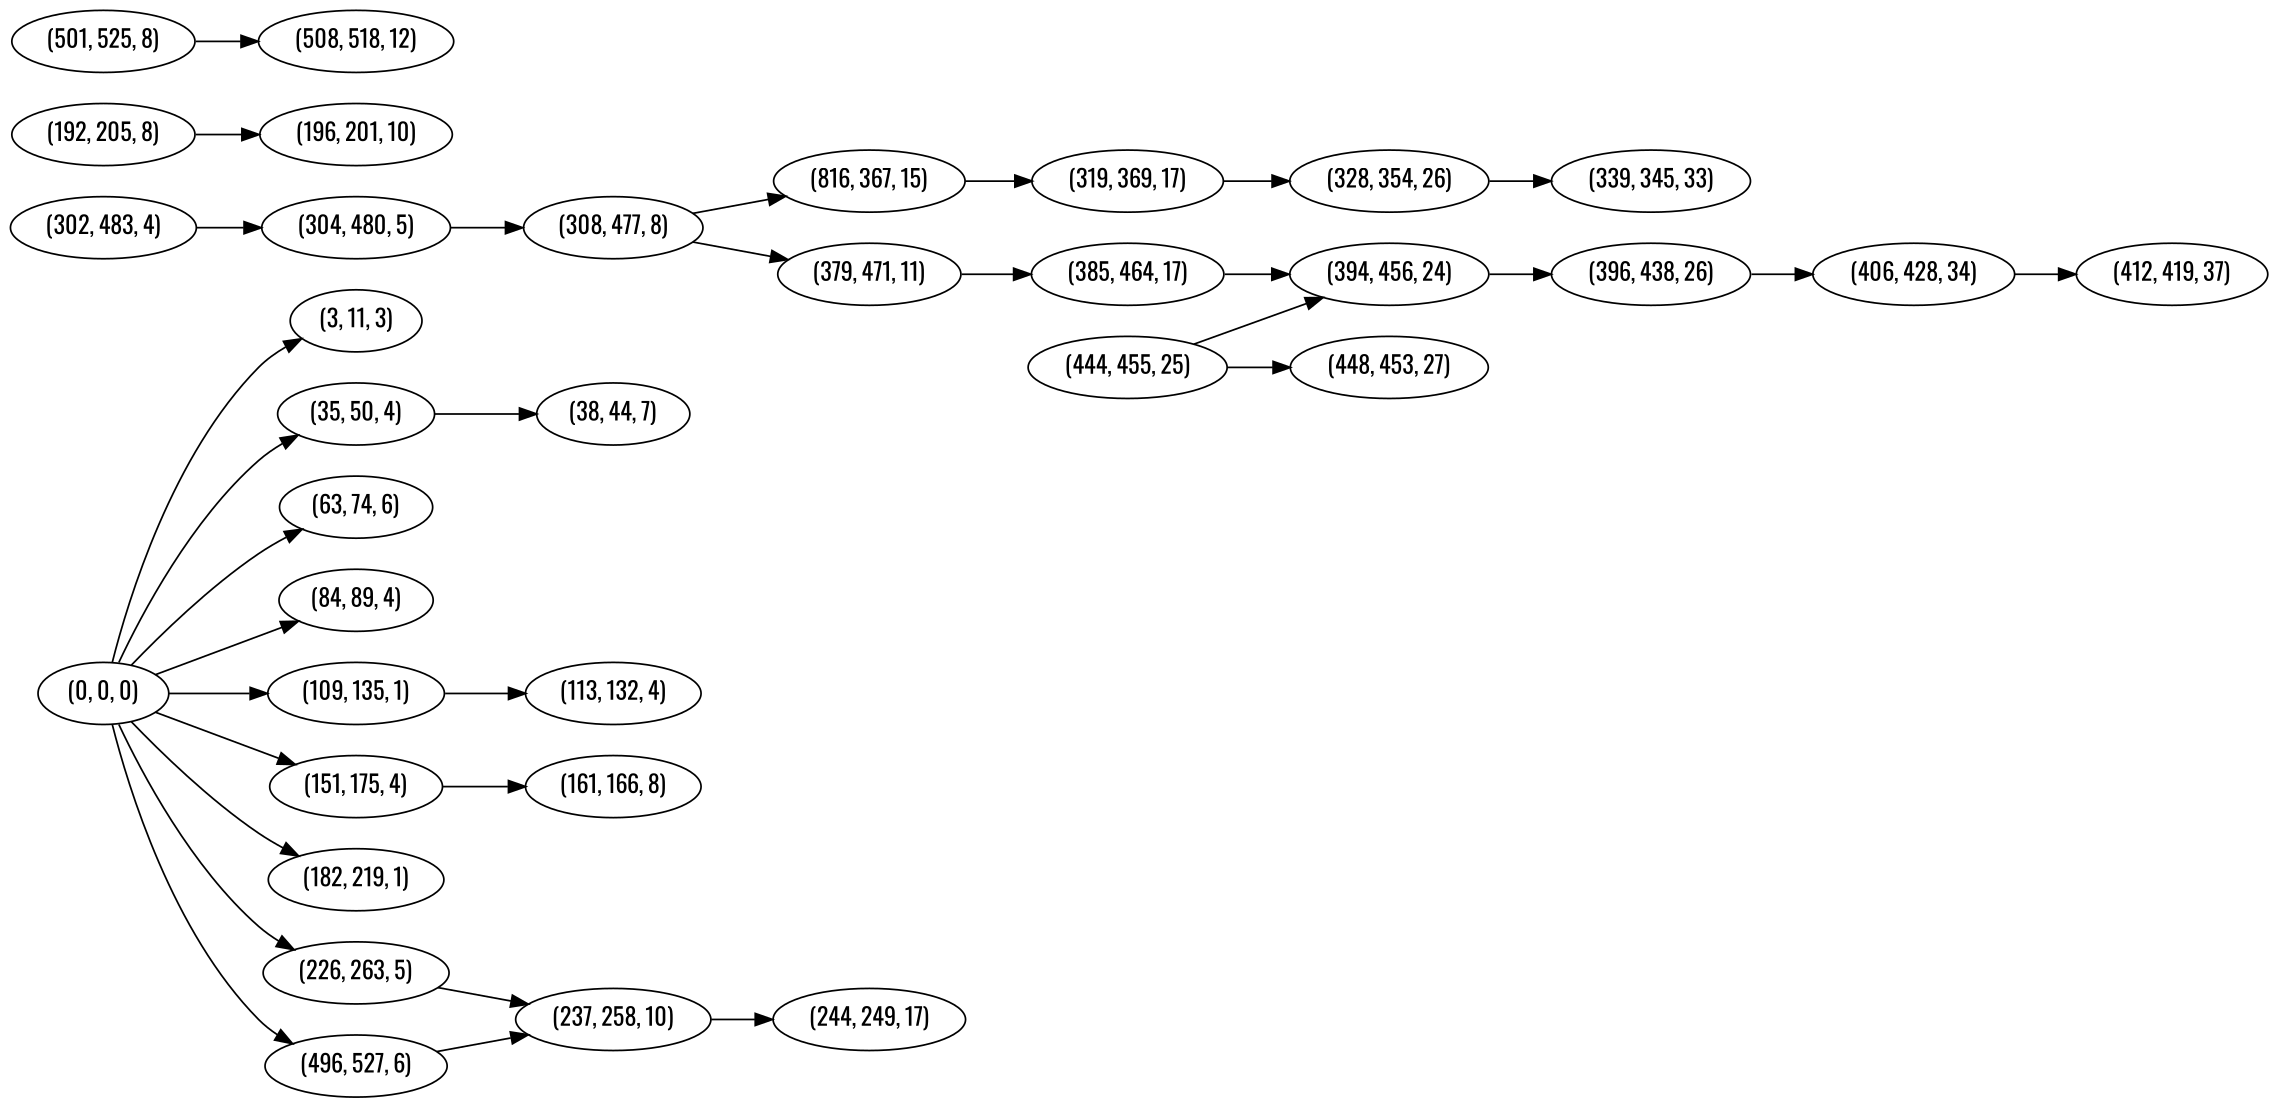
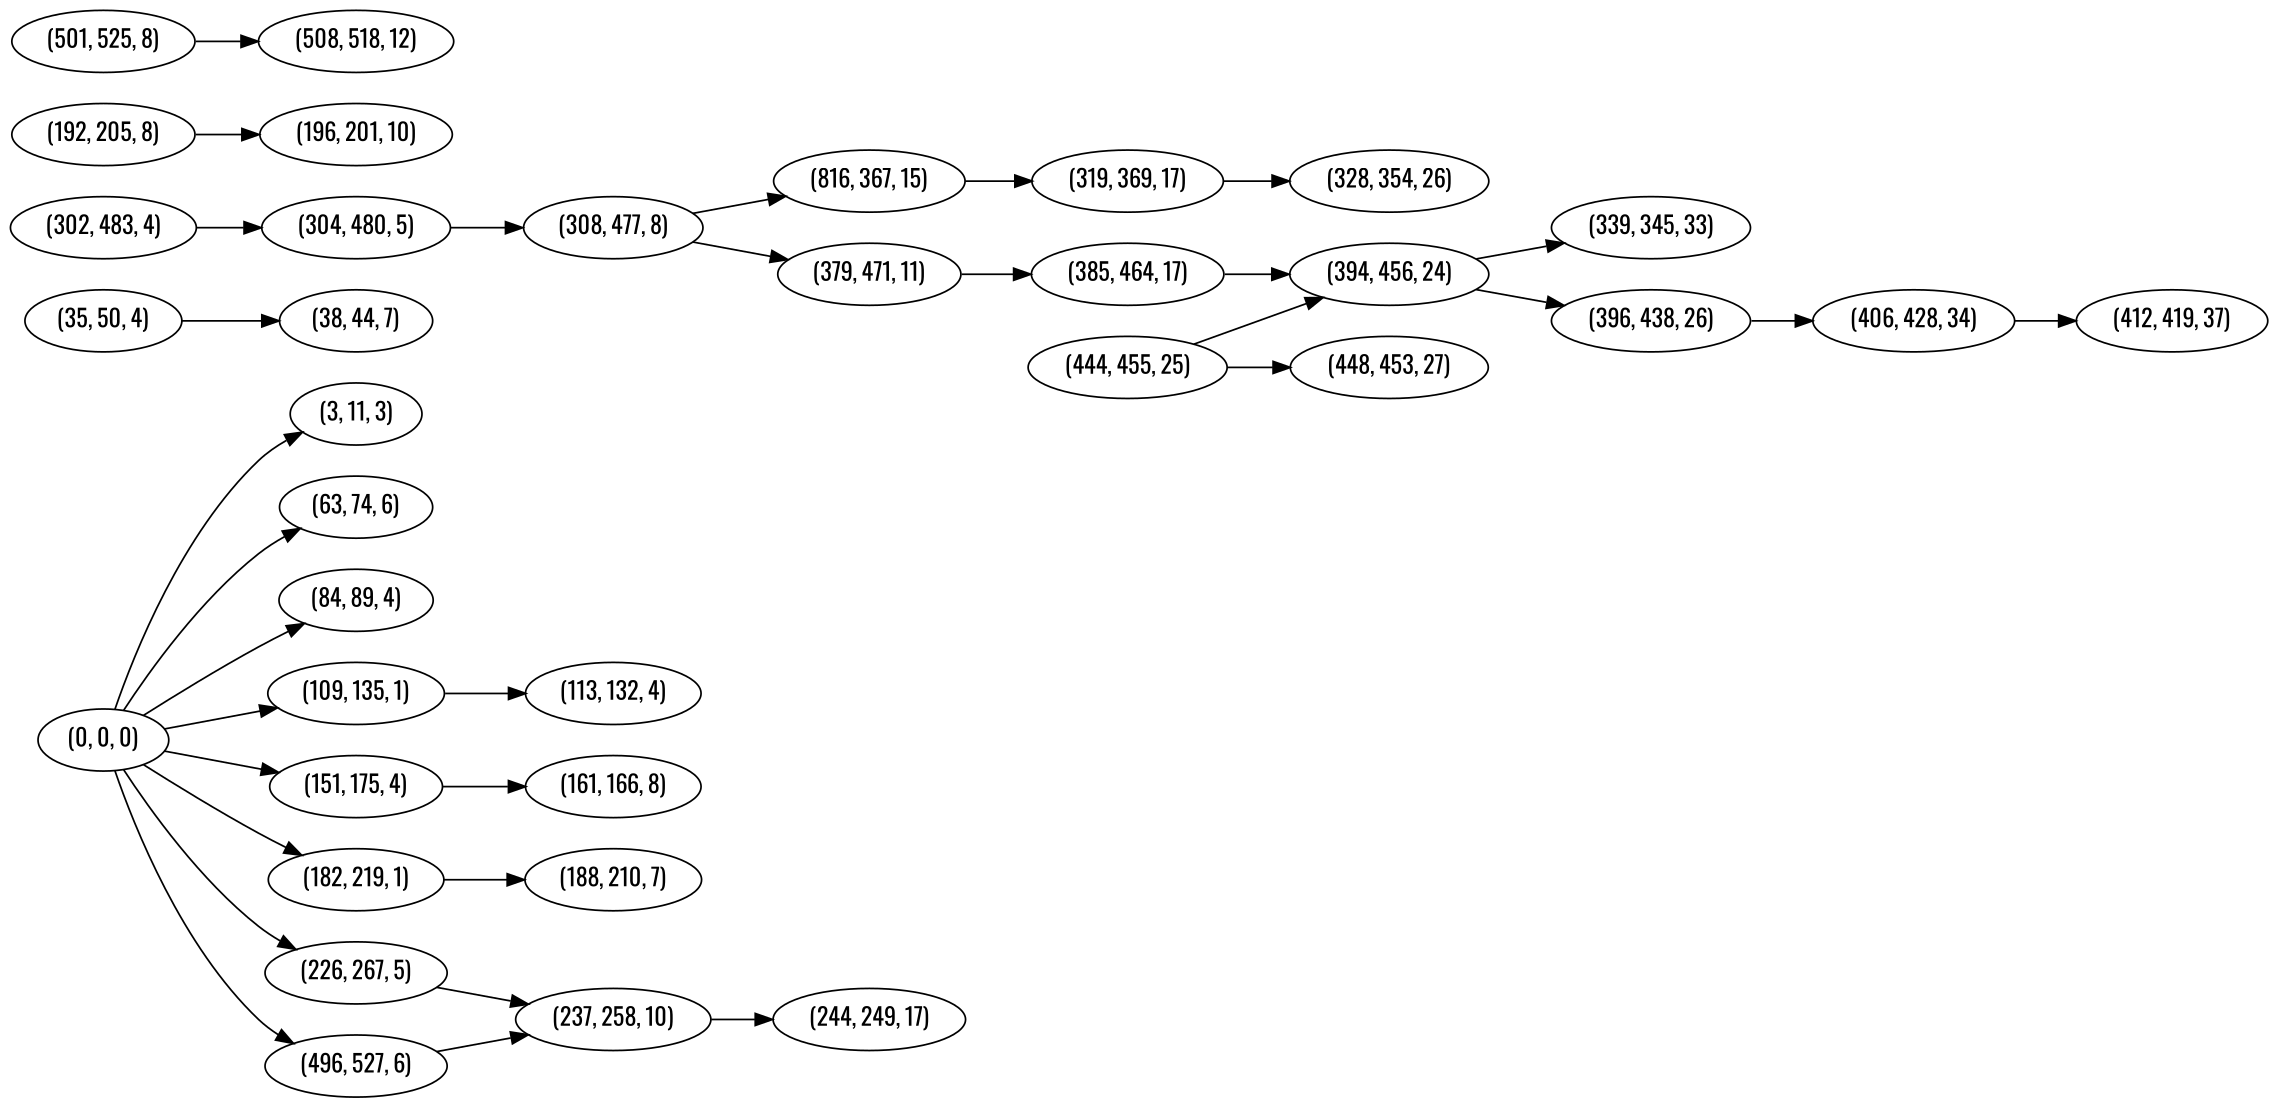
(1512, 181) -> (1511, 253)
(187, 543) -> none
none -> (613, 880)
(356, 973) -> (356, 973)
